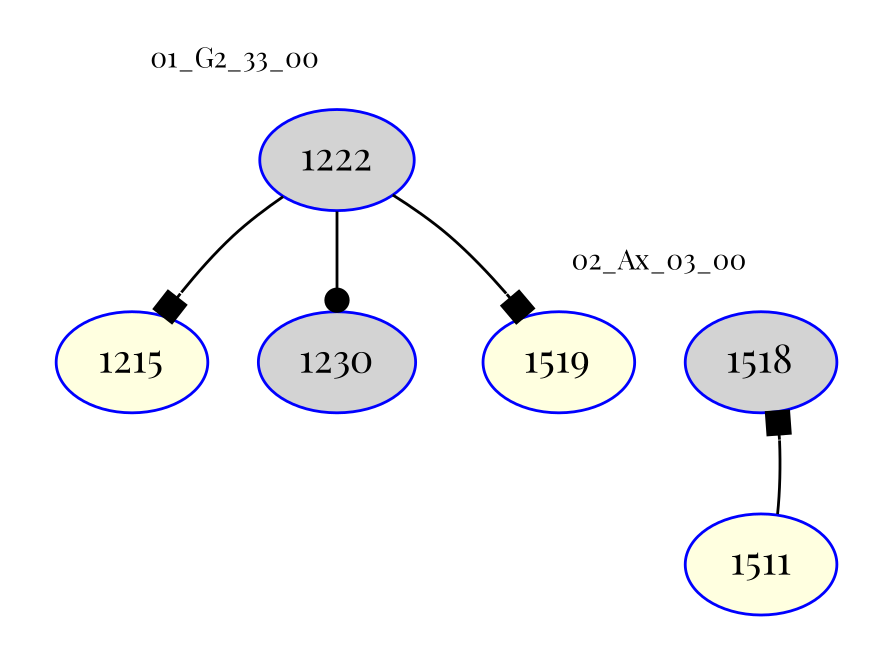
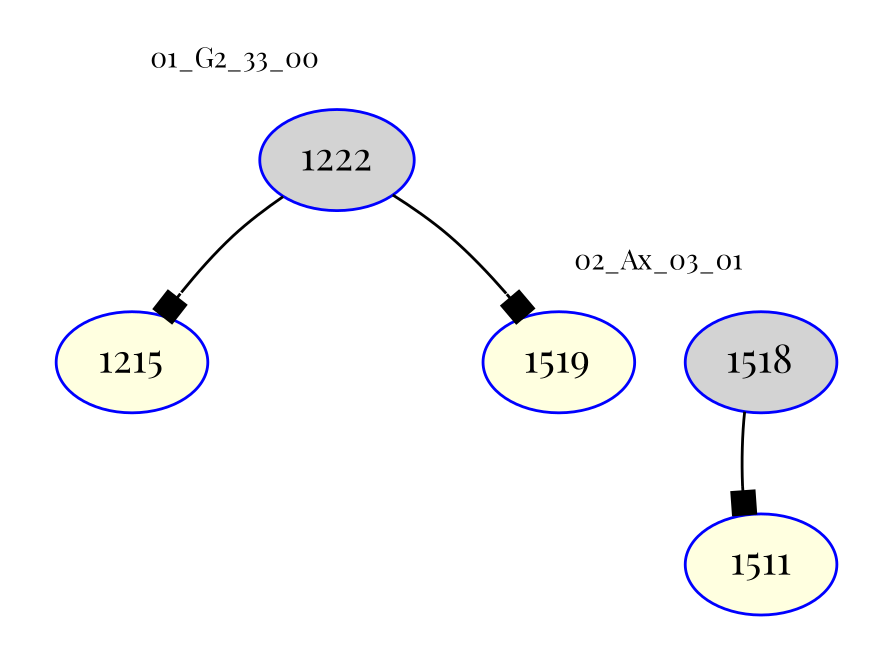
(660, 263) -> (660, 263)
(337, 362) -> none
(780, 477) -> (742, 449)
